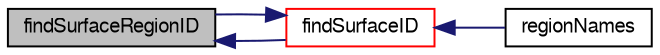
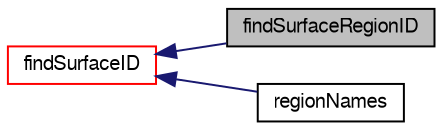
(261, 41) -> none
